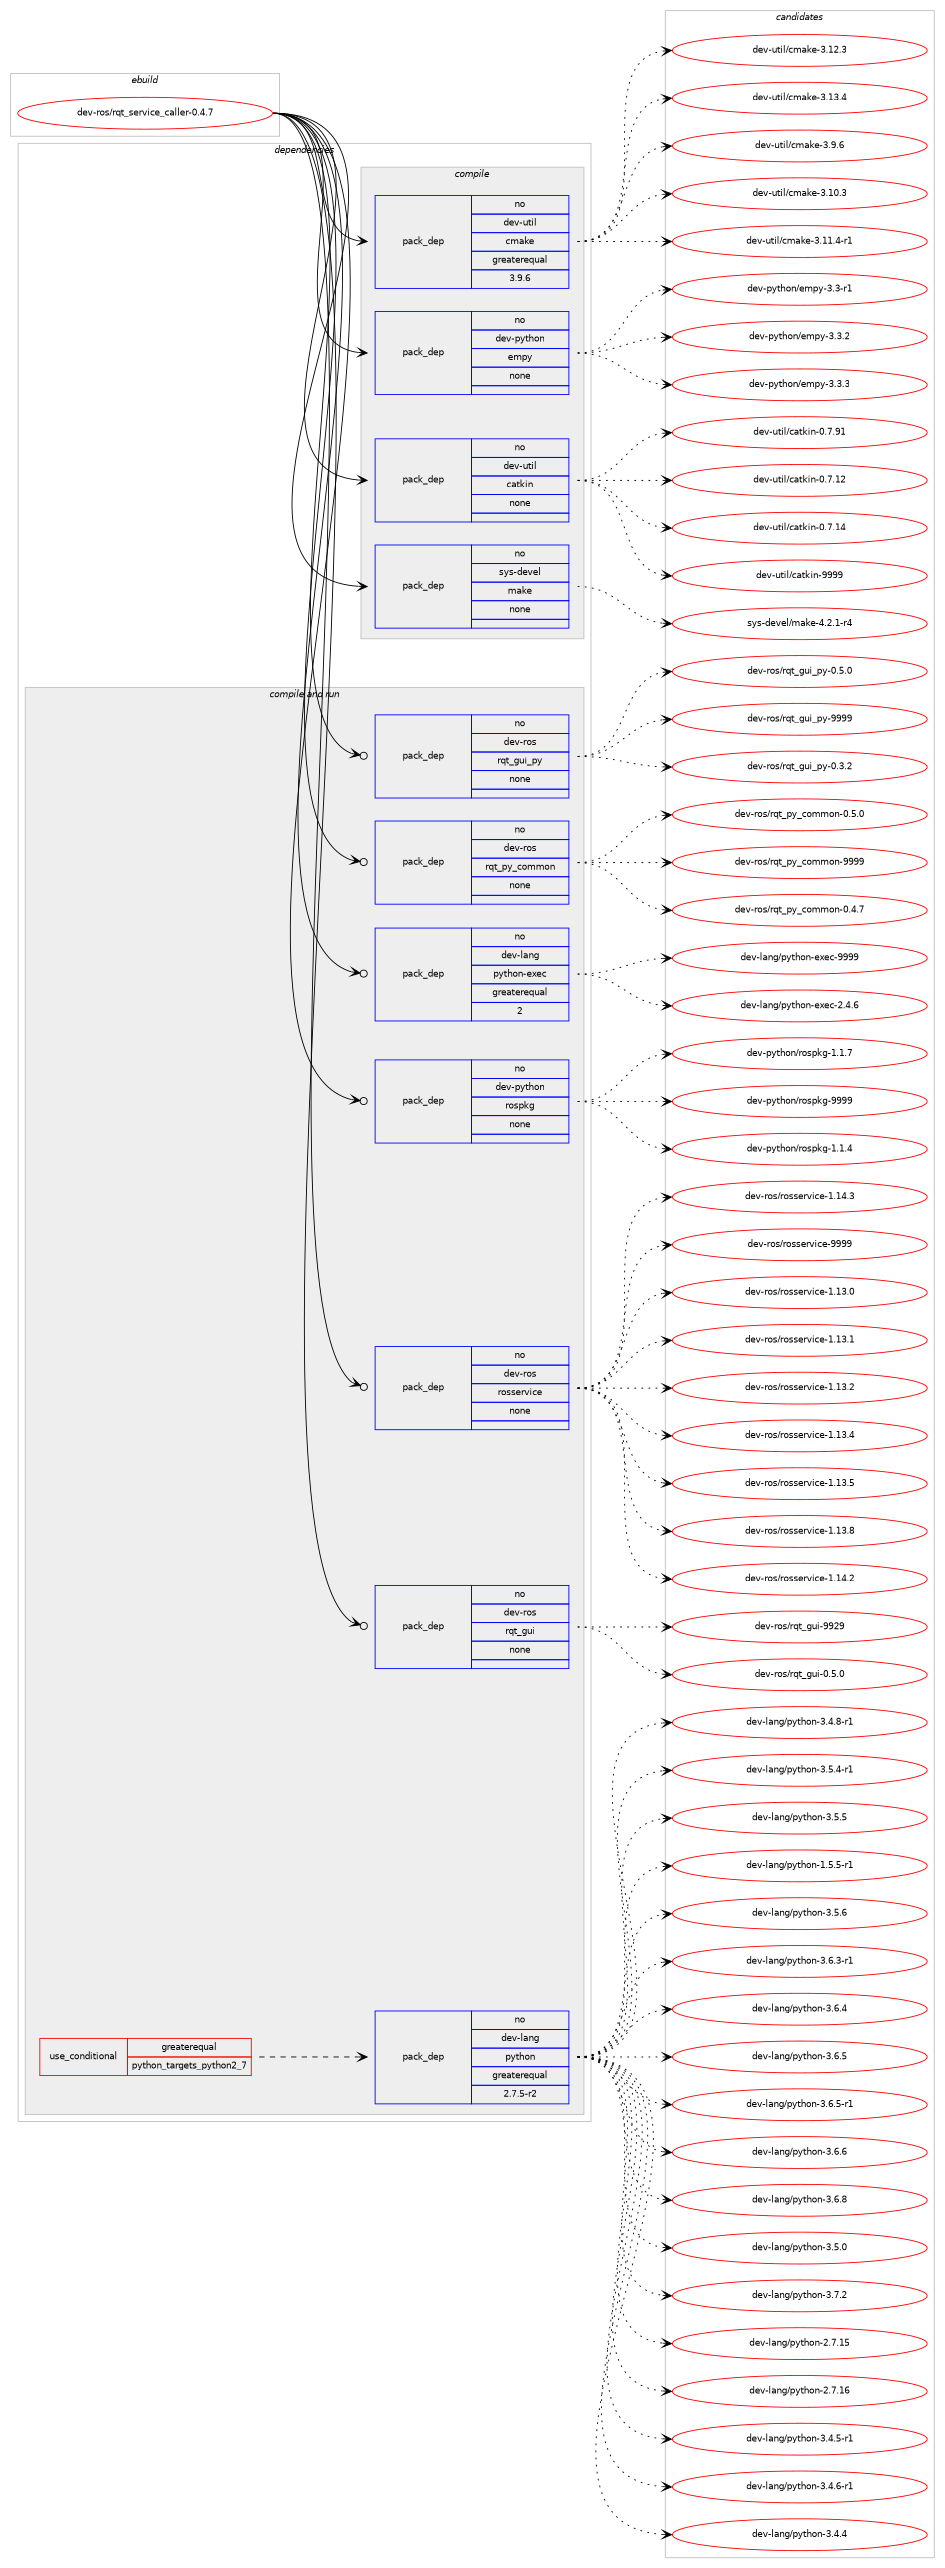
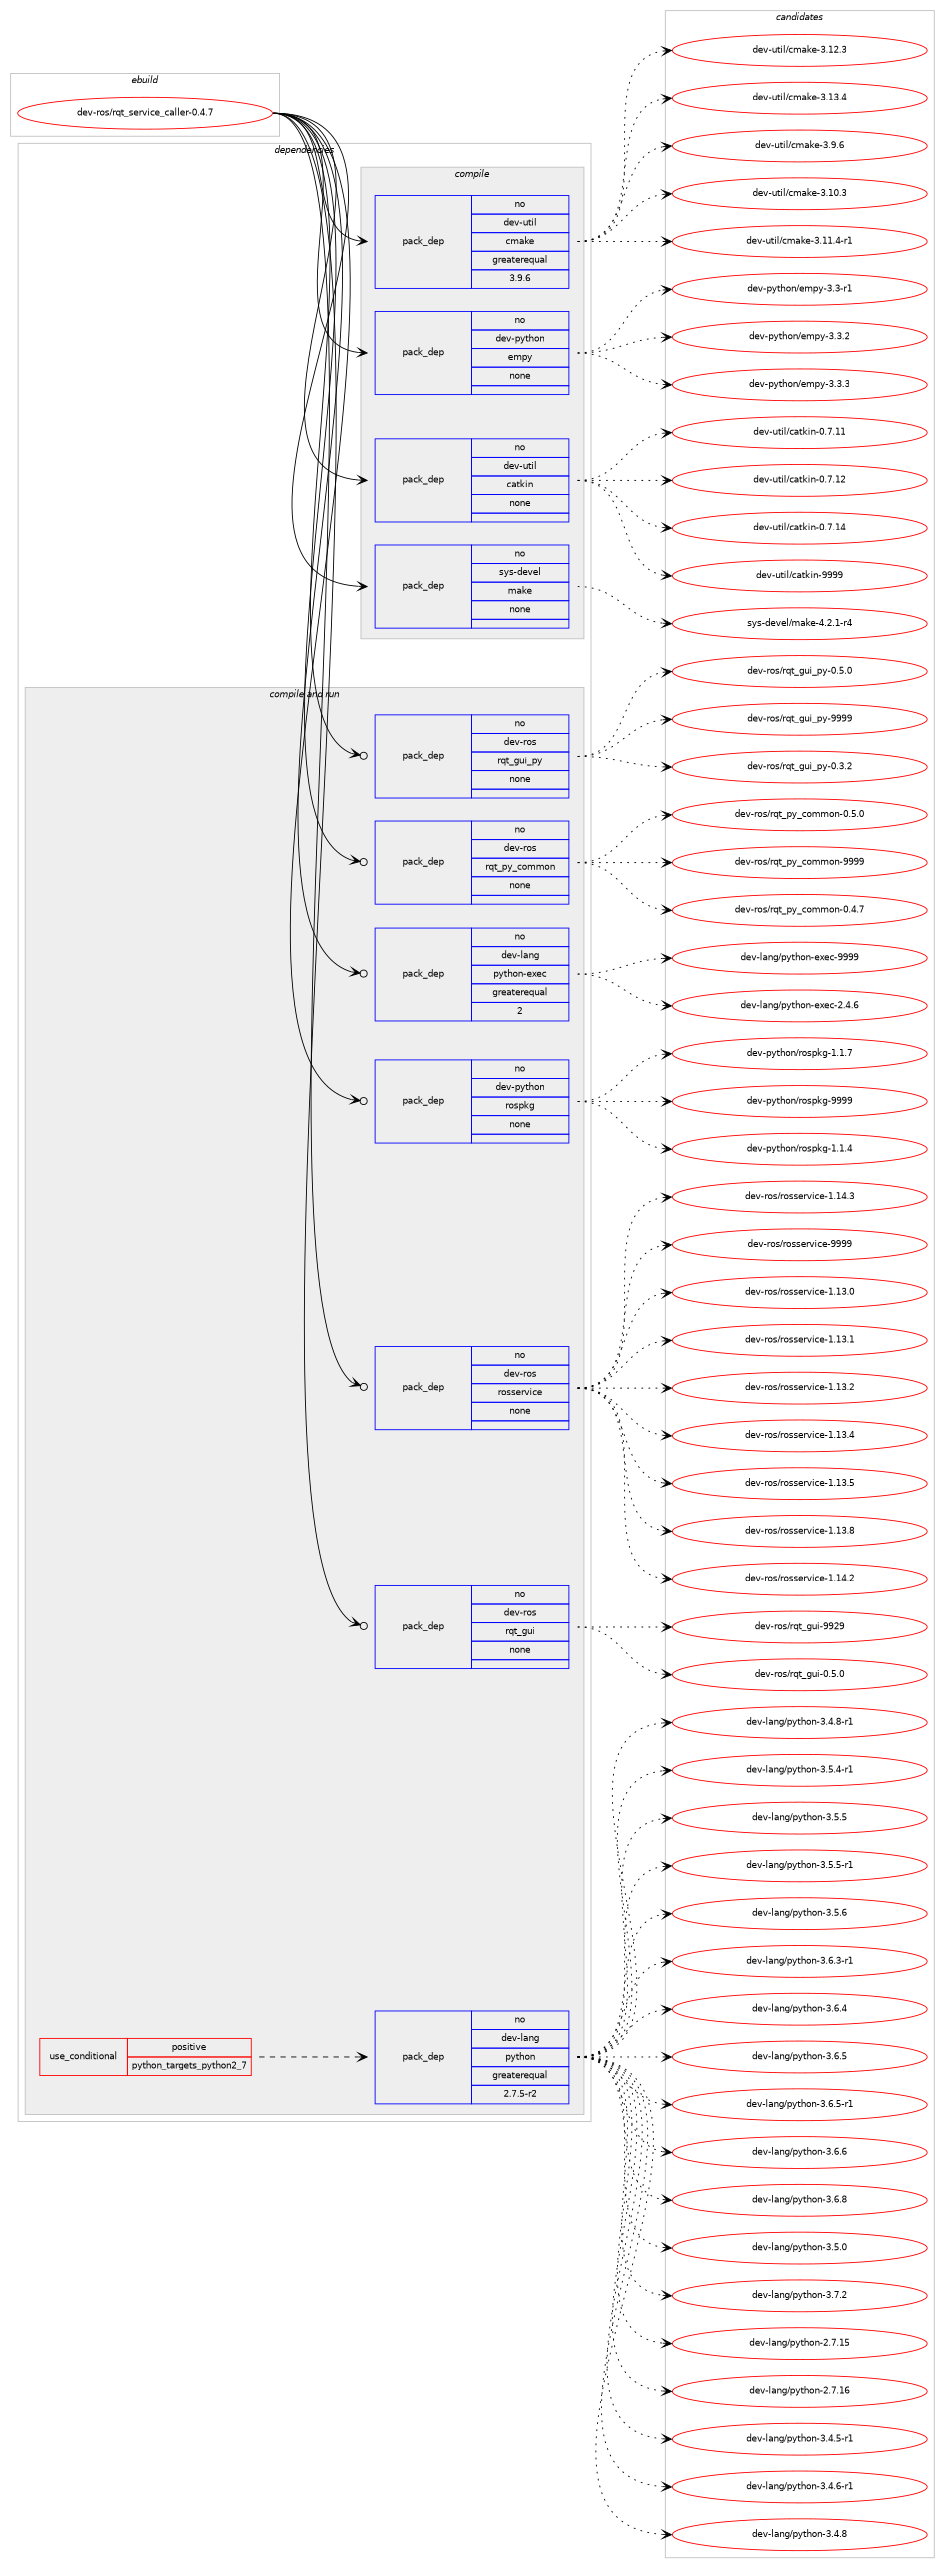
(800, 433) -> (800, 433)
(800, 1866) -> (800, 1866)
(189, 2047) -> (189, 2047)
(800, 2535) -> (800, 2535)
